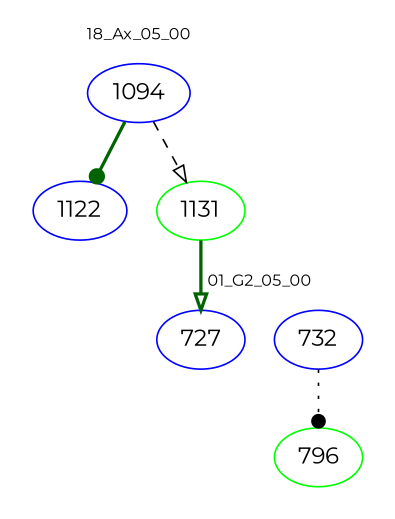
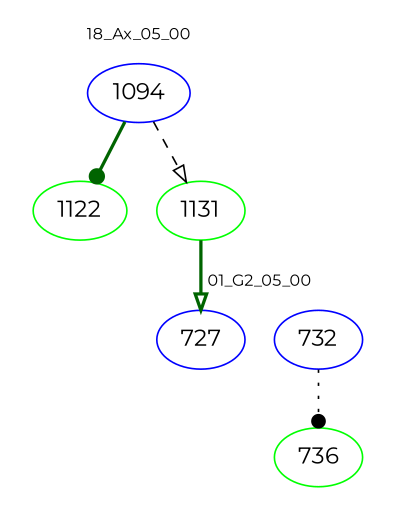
(80, 211) -> (80, 211)
(318, 457) -> (318, 457)
